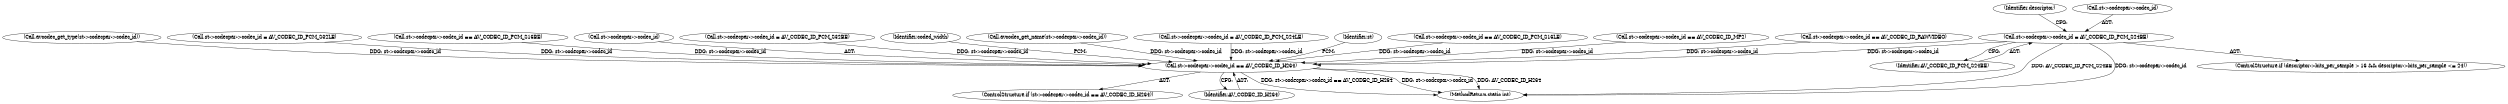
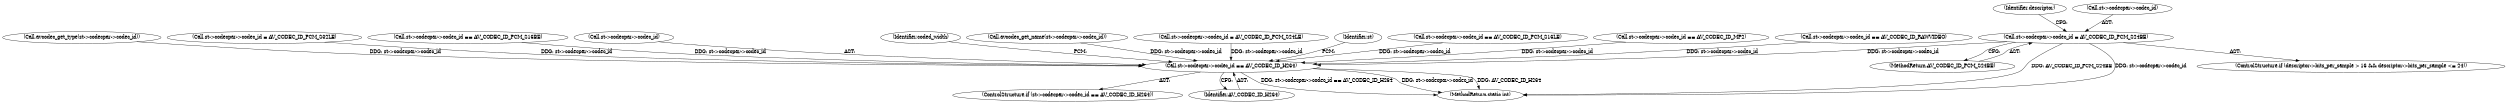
(777, 38) -> none
(1942, 66) -> (1942, 66)
